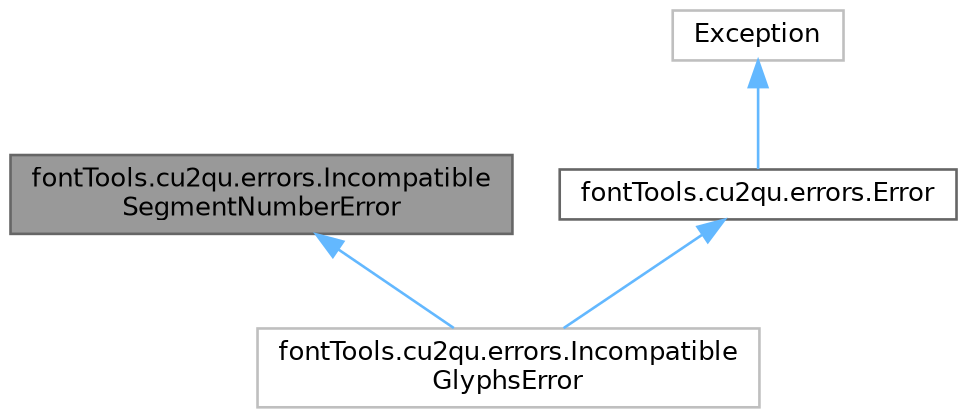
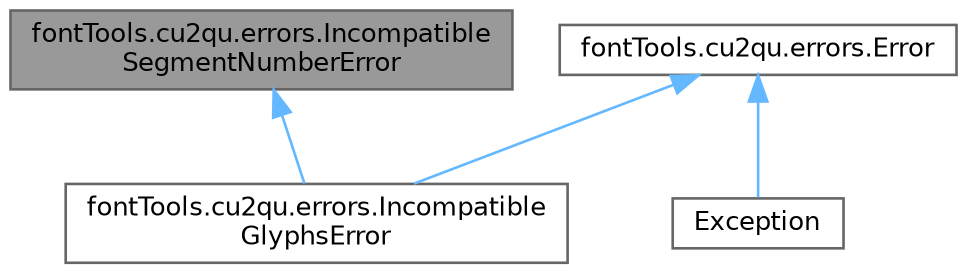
(758, 35) -> (758, 223)
(758, 128) -> (758, 150)
(508, 368) -> (317, 223)
